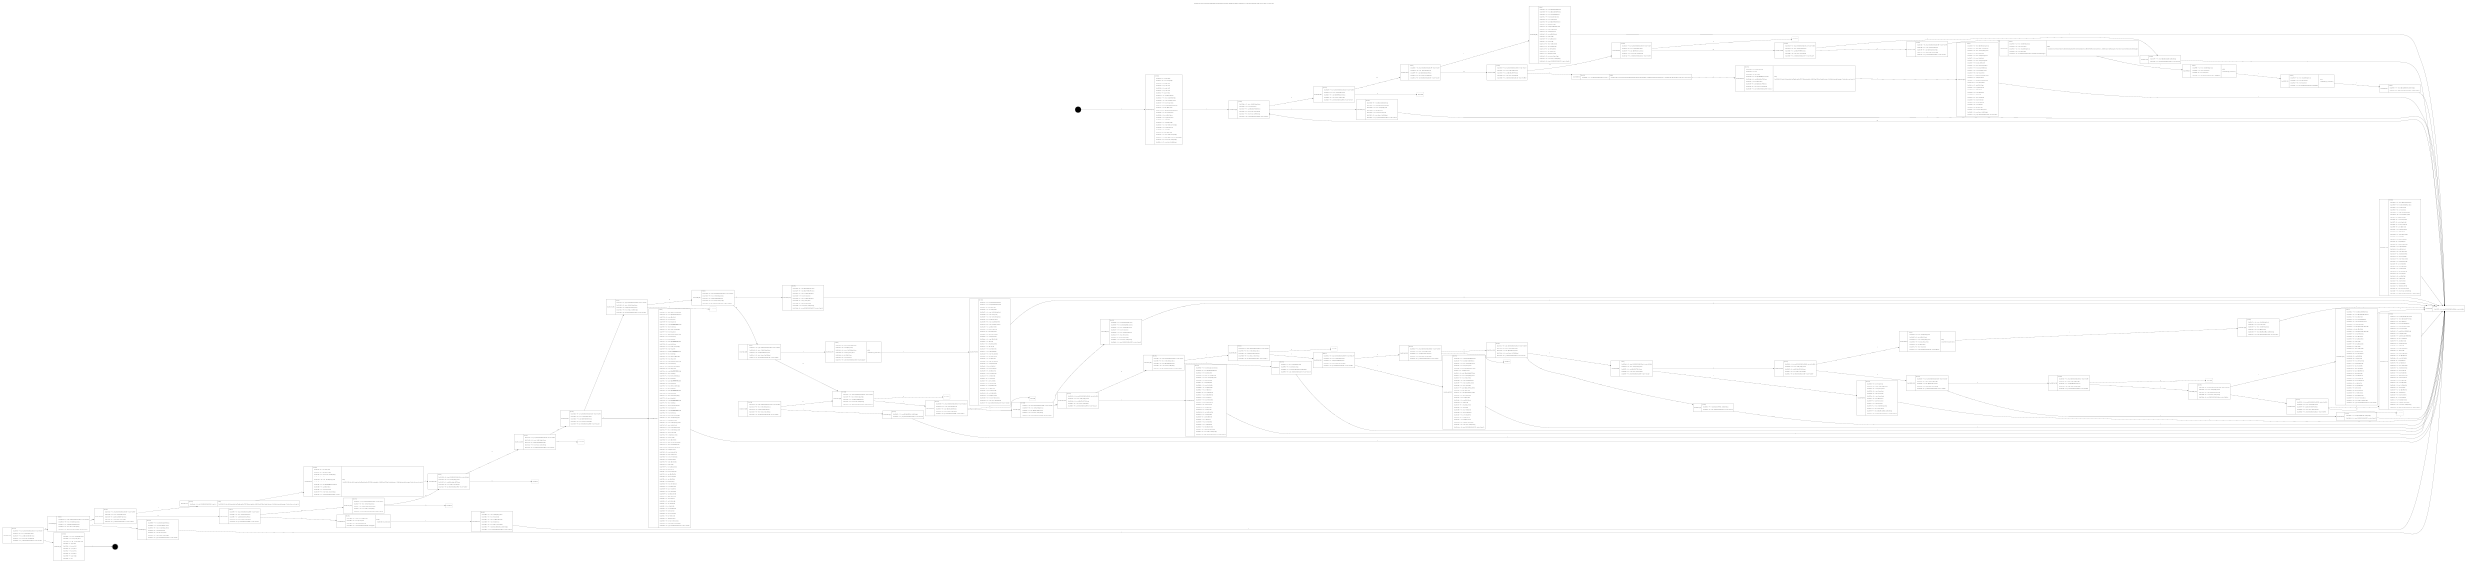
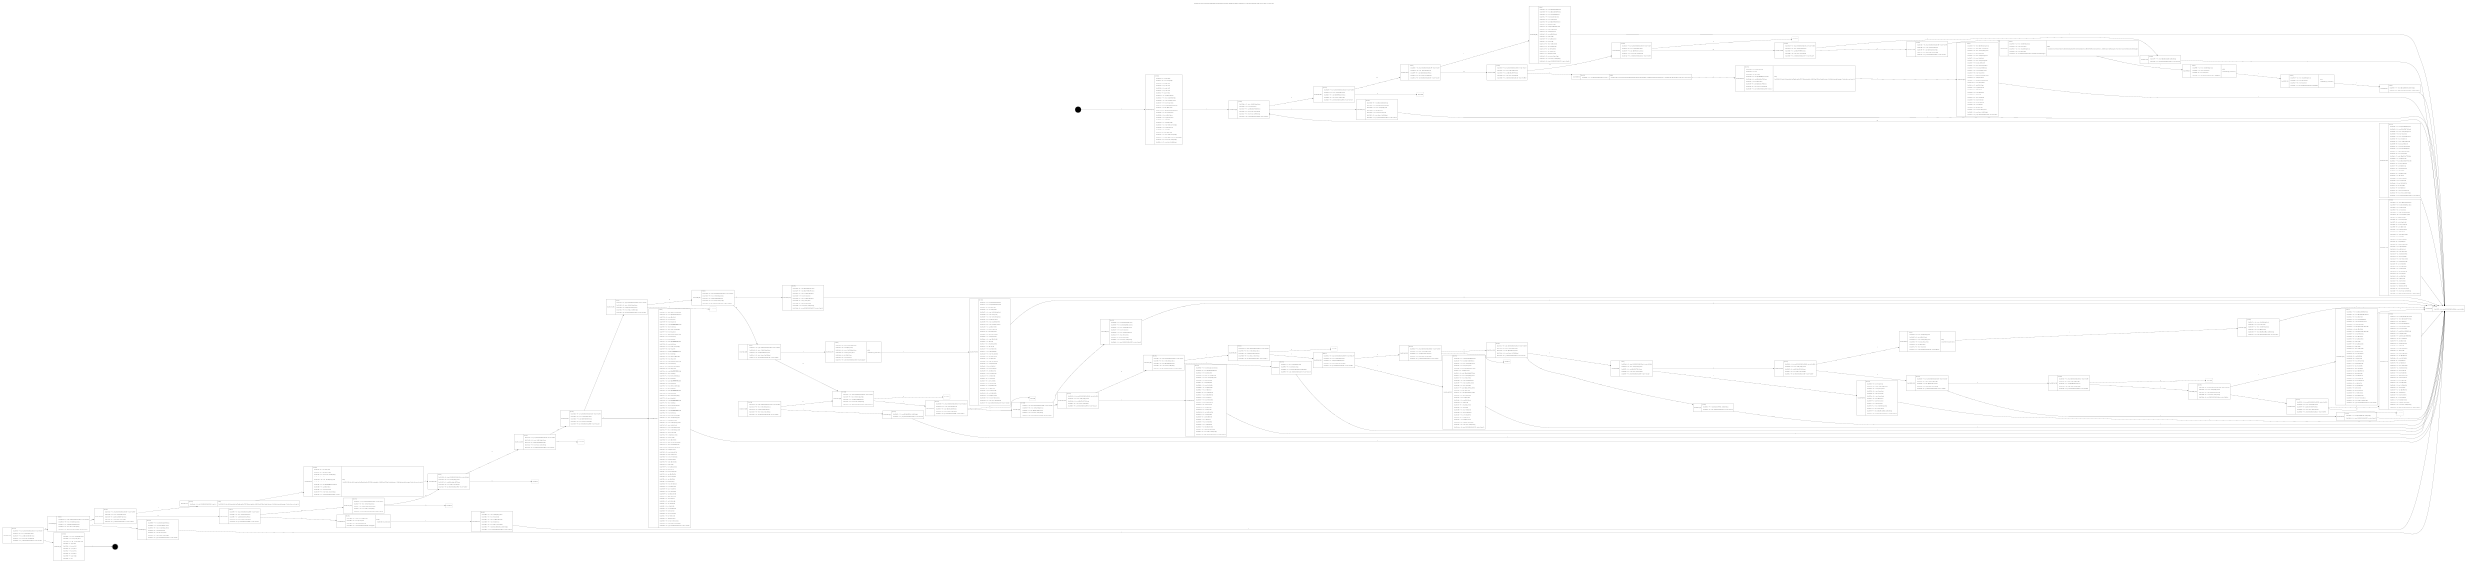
none -> (2400, 160)
